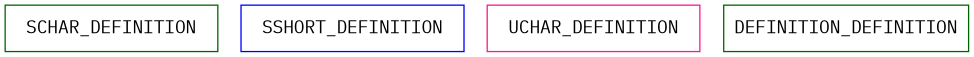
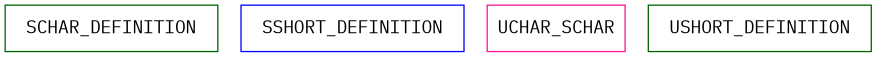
(594, 28) -> (556, 28)
(846, 28) -> (760, 28)
